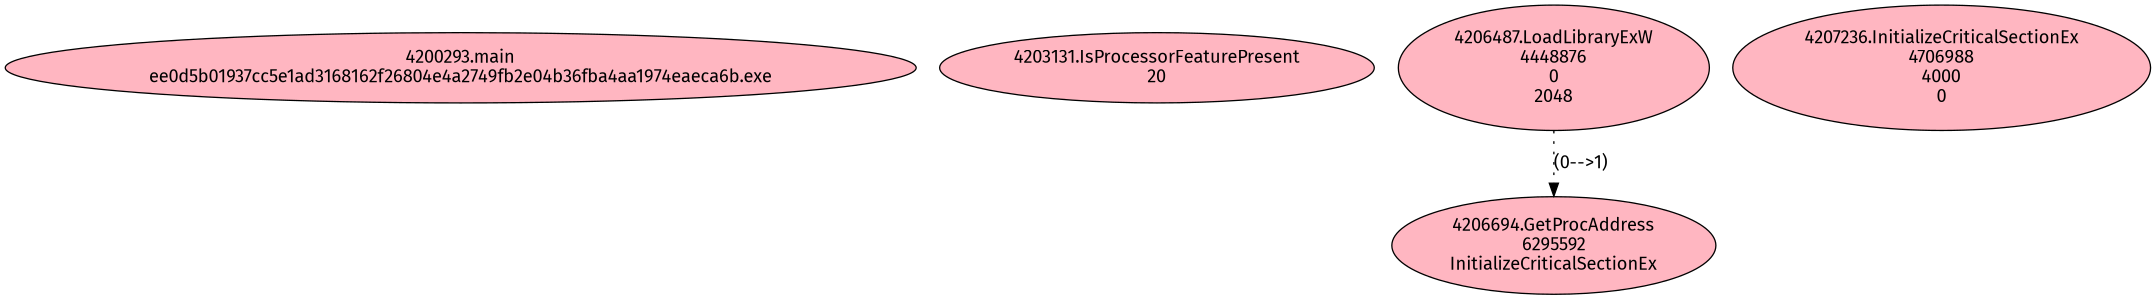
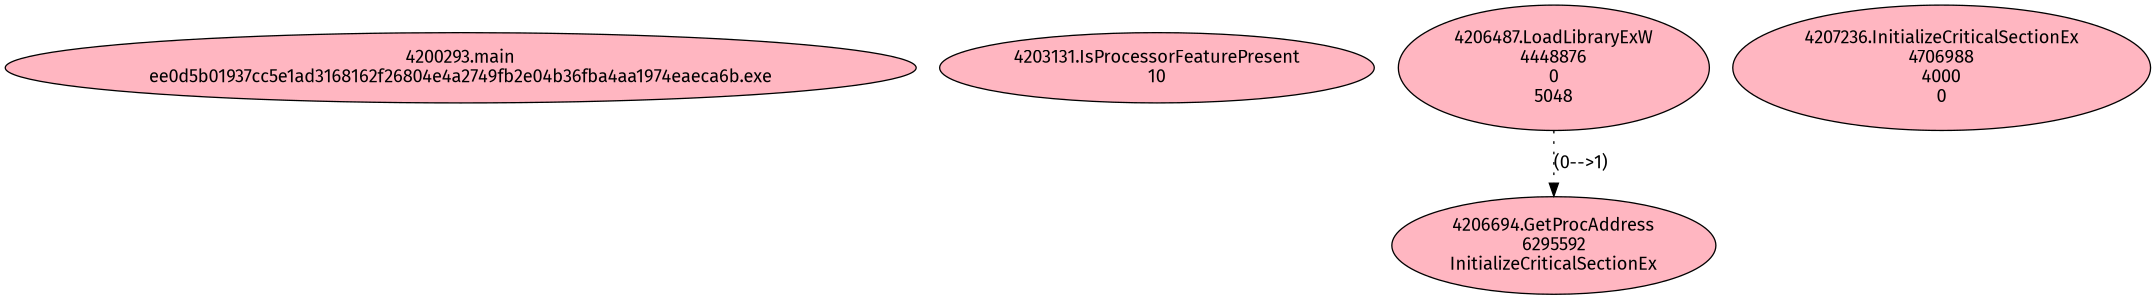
(1157, 68) -> (1157, 68)
(1554, 68) -> (1554, 68)
